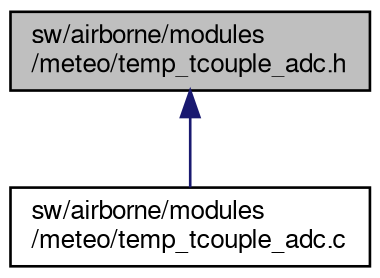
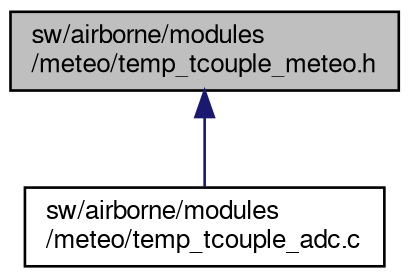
(190, 51) -> (205, 51)
